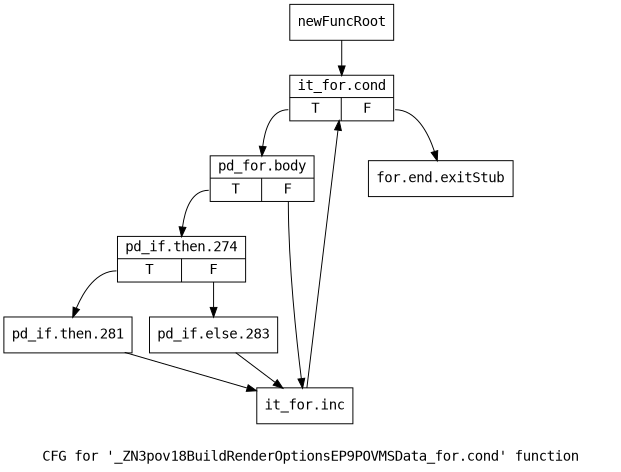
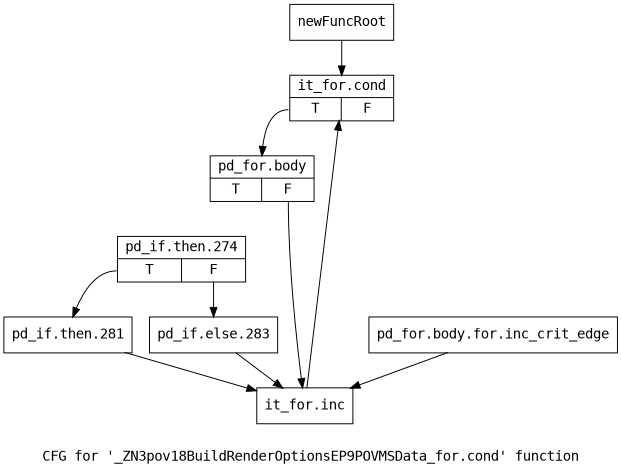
(441, 179) -> none
(189, 203) -> none
none -> (493, 335)
